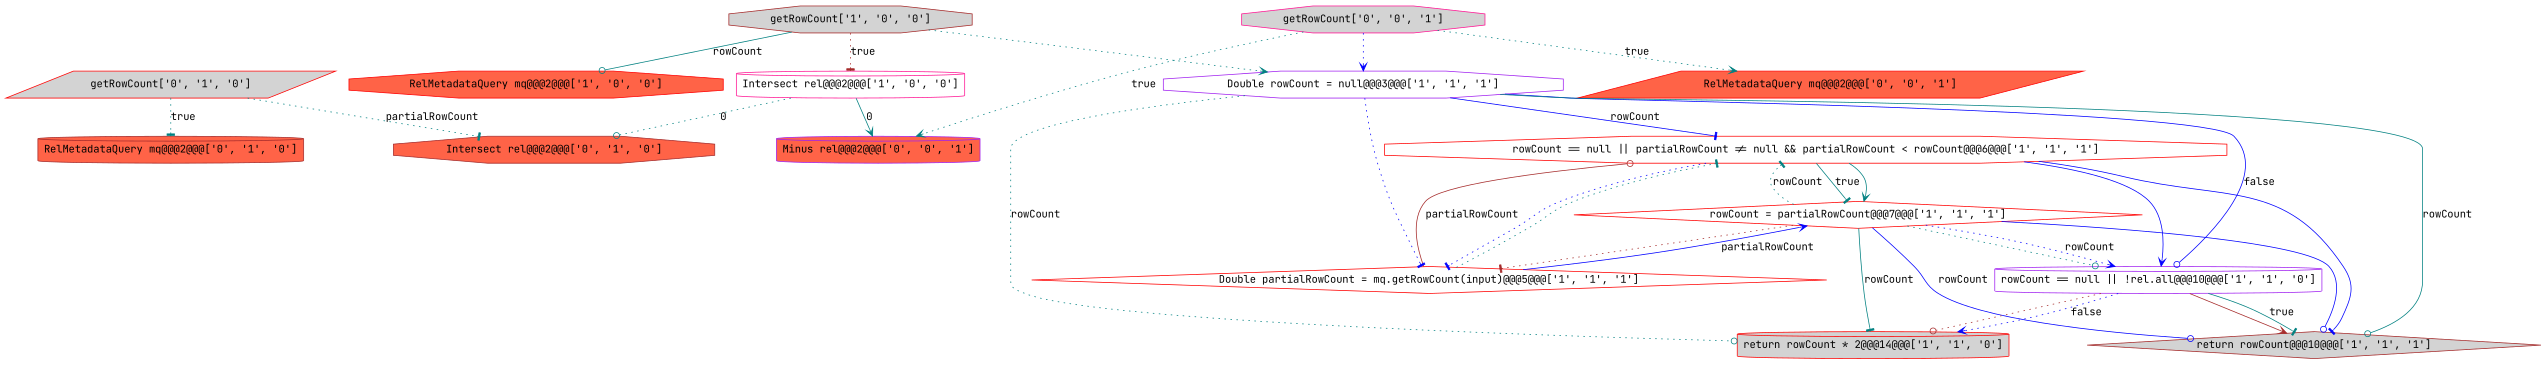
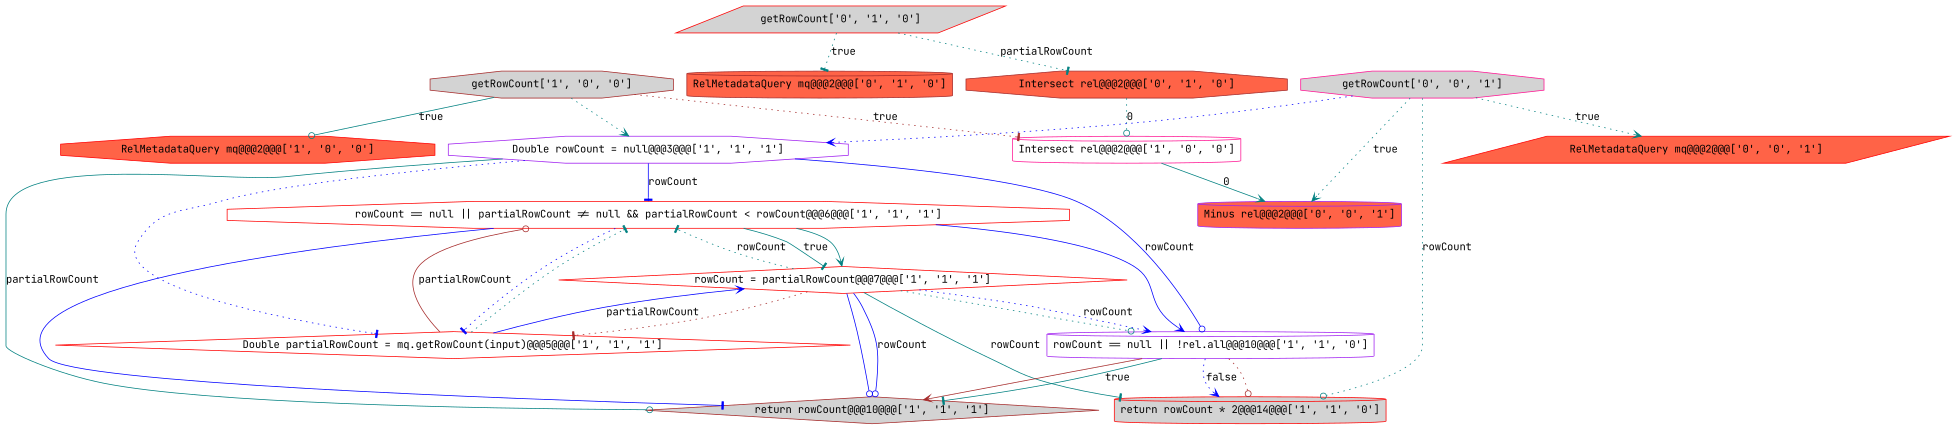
(738, 52) -> (431, 117)
(705, 117) -> (1127, 114)
(2259, 182) -> (1170, 247)
(2448, 215) -> (52, 280)
(1179, 315) -> (1422, 278)
